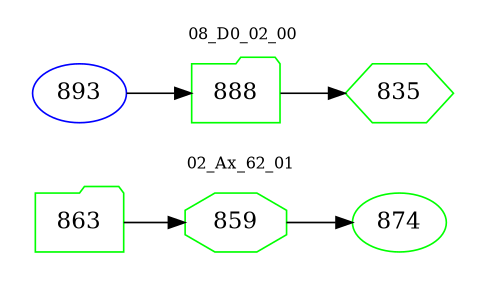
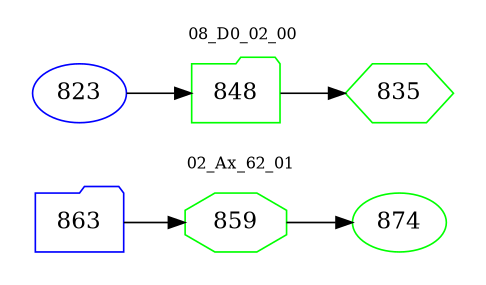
(80, 93) -> (80, 93)
(236, 93) -> (236, 93)
(80, 223) -> (80, 223)
